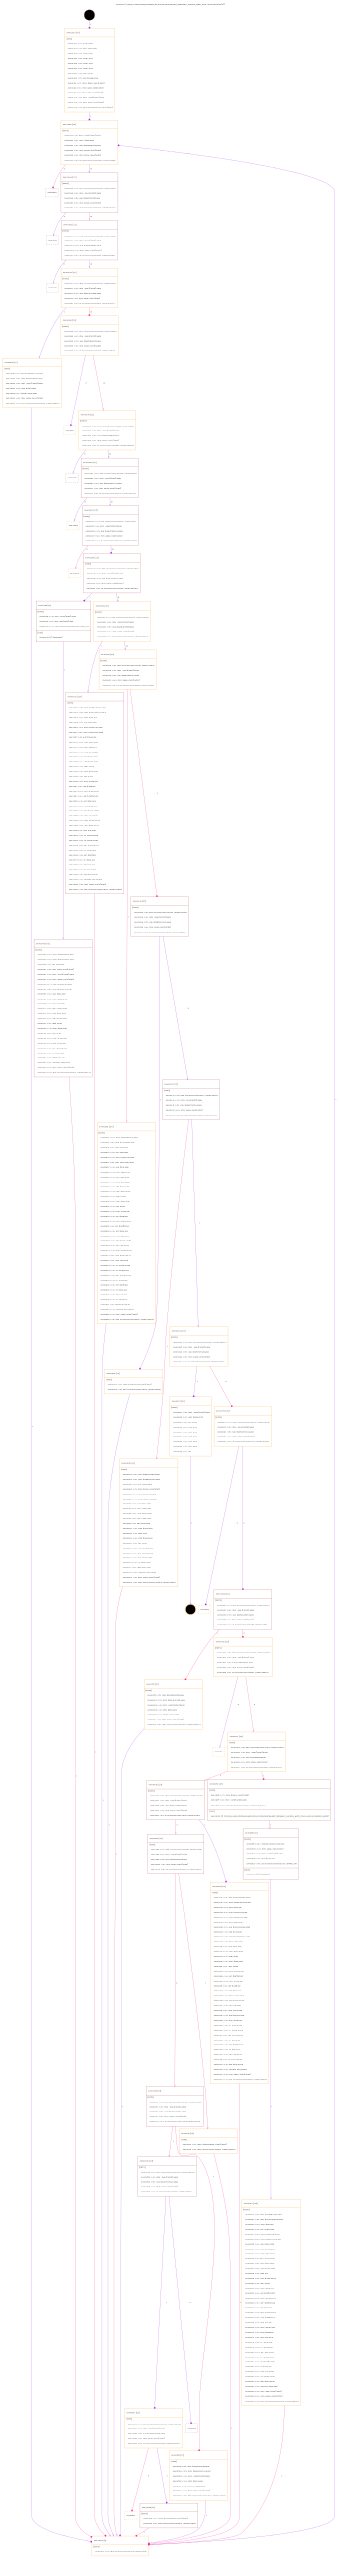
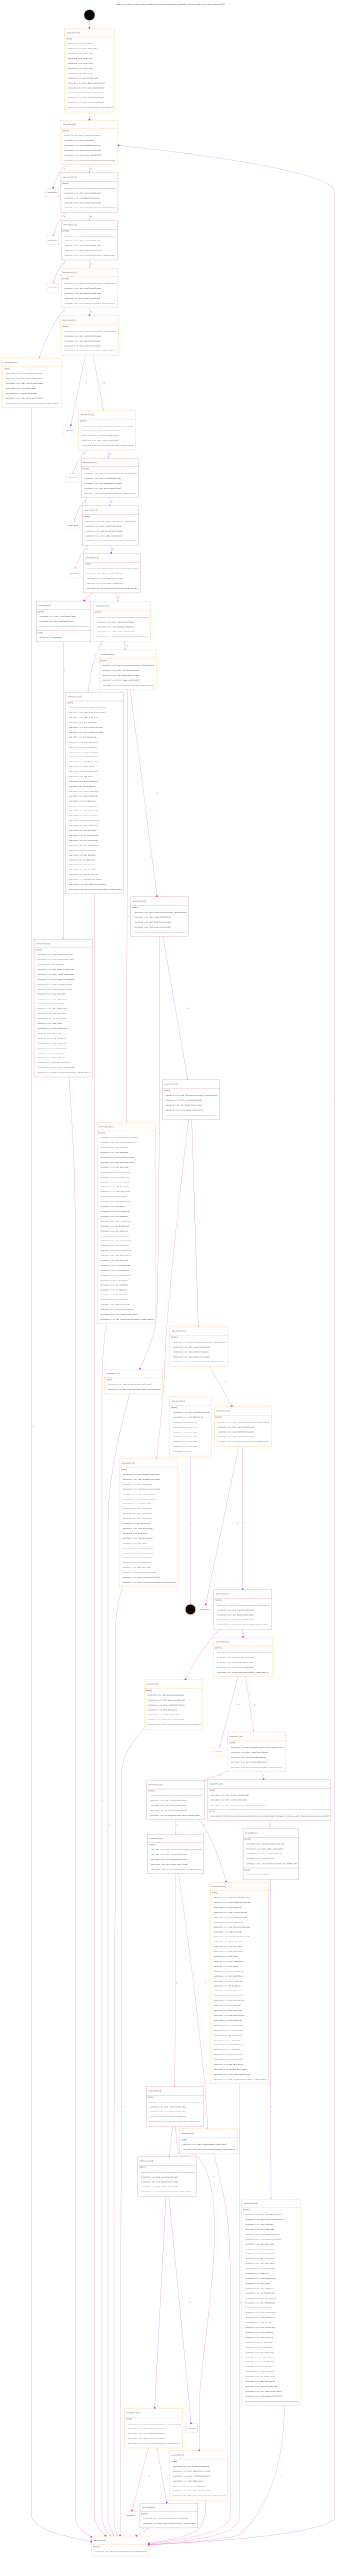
(195, 1381) -> none
